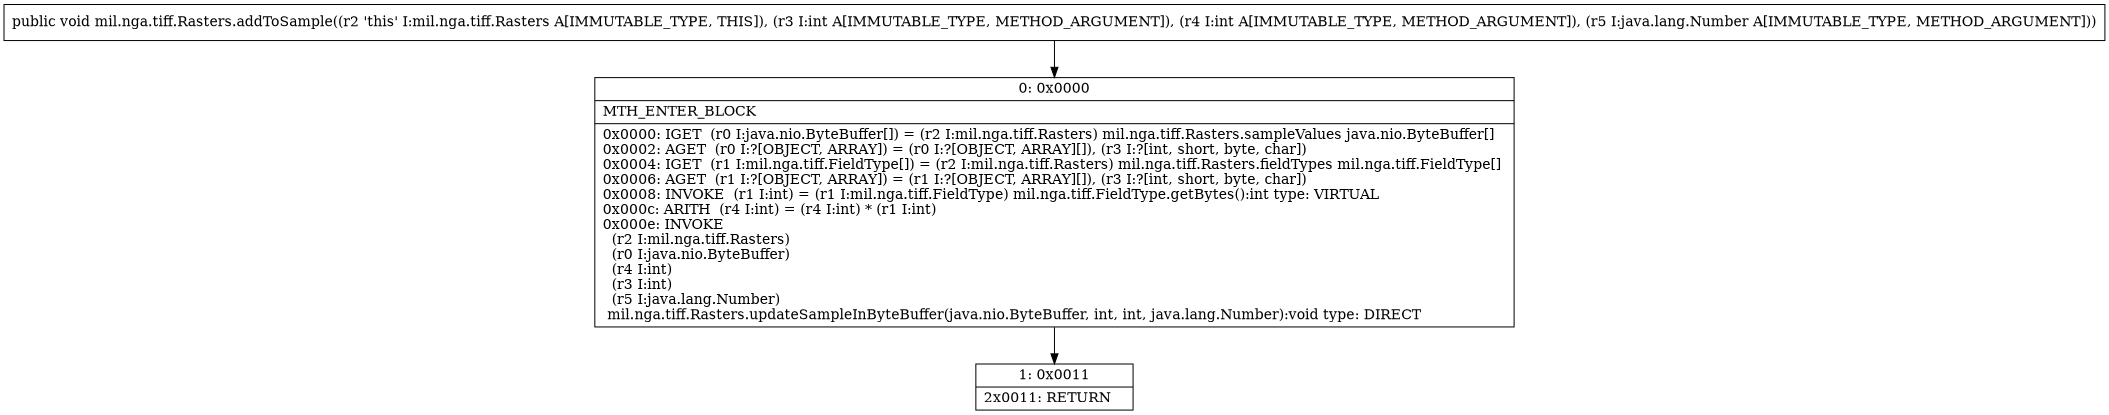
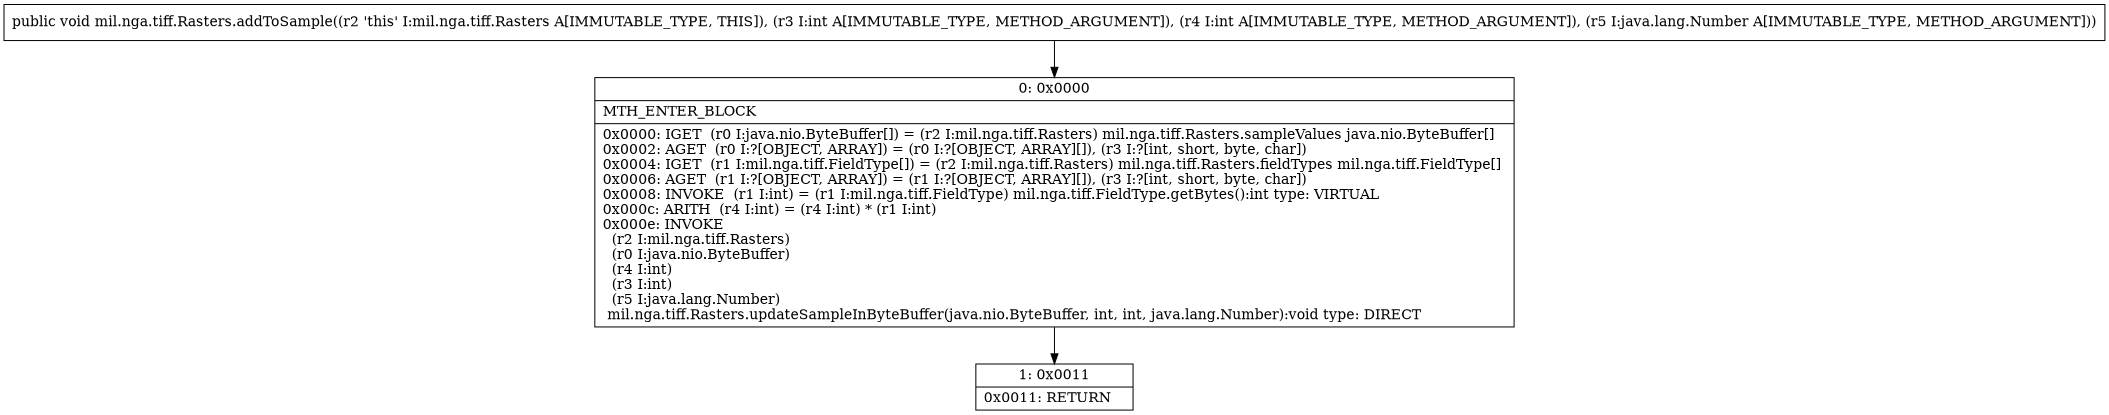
(1054, 398) -> (1054, 398)
